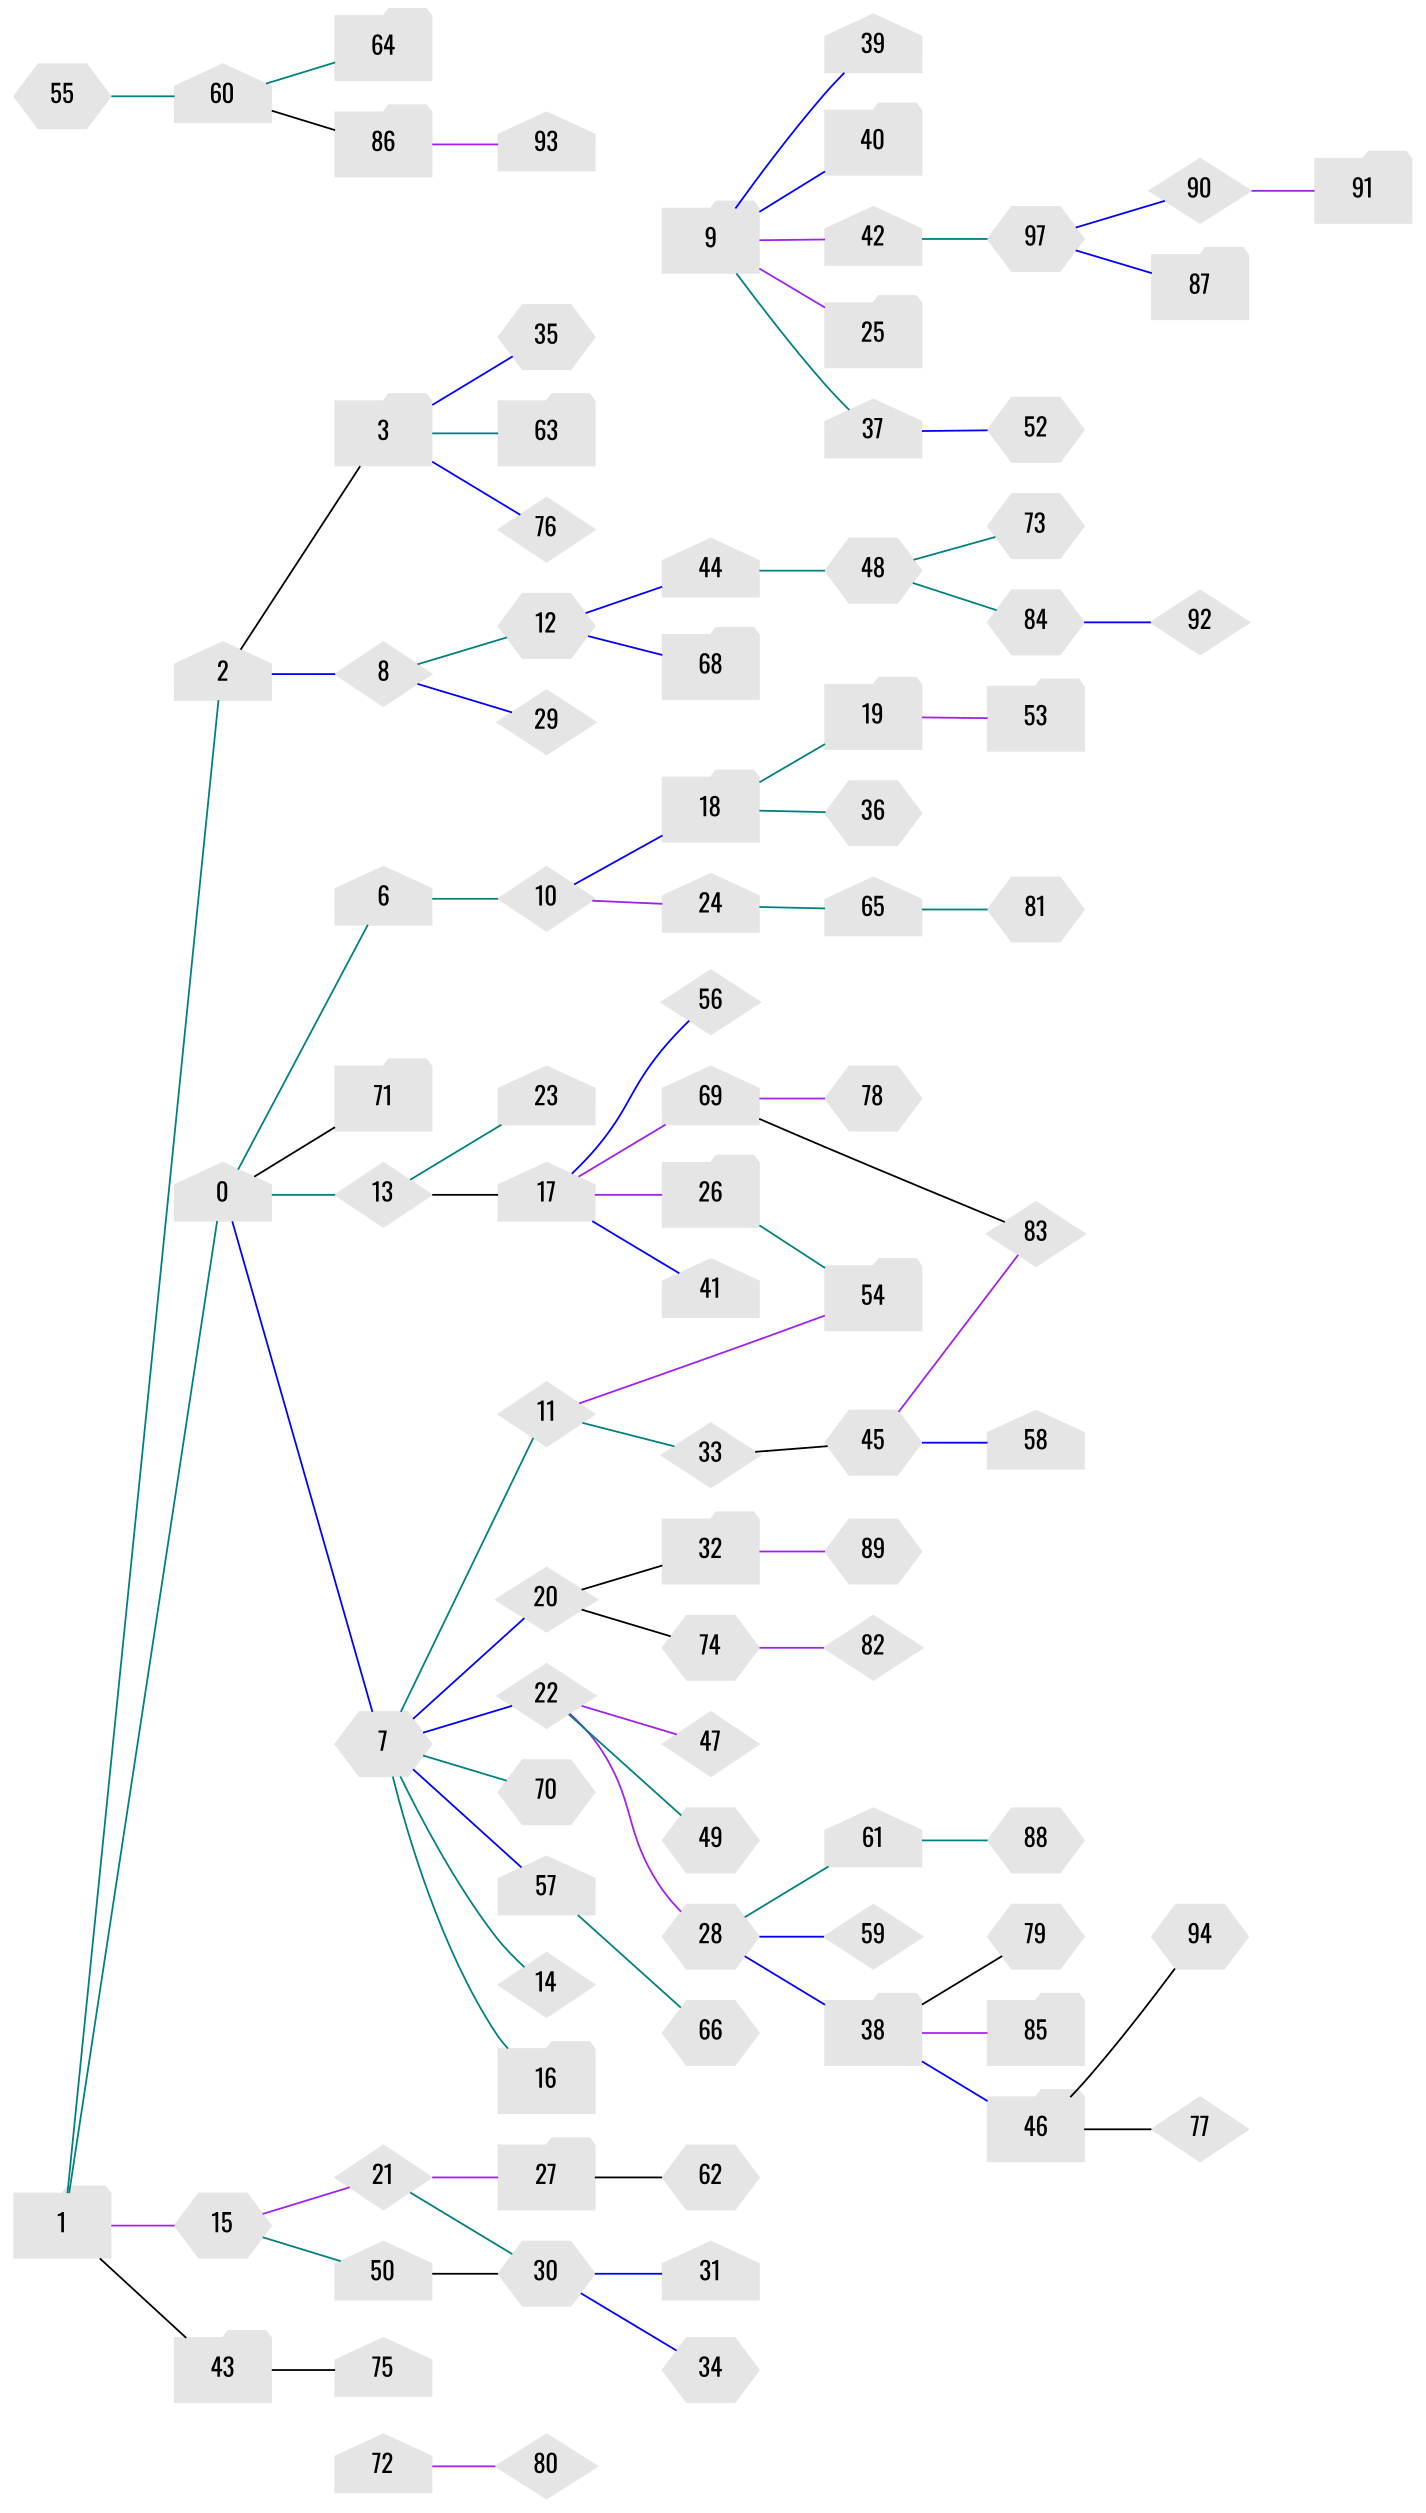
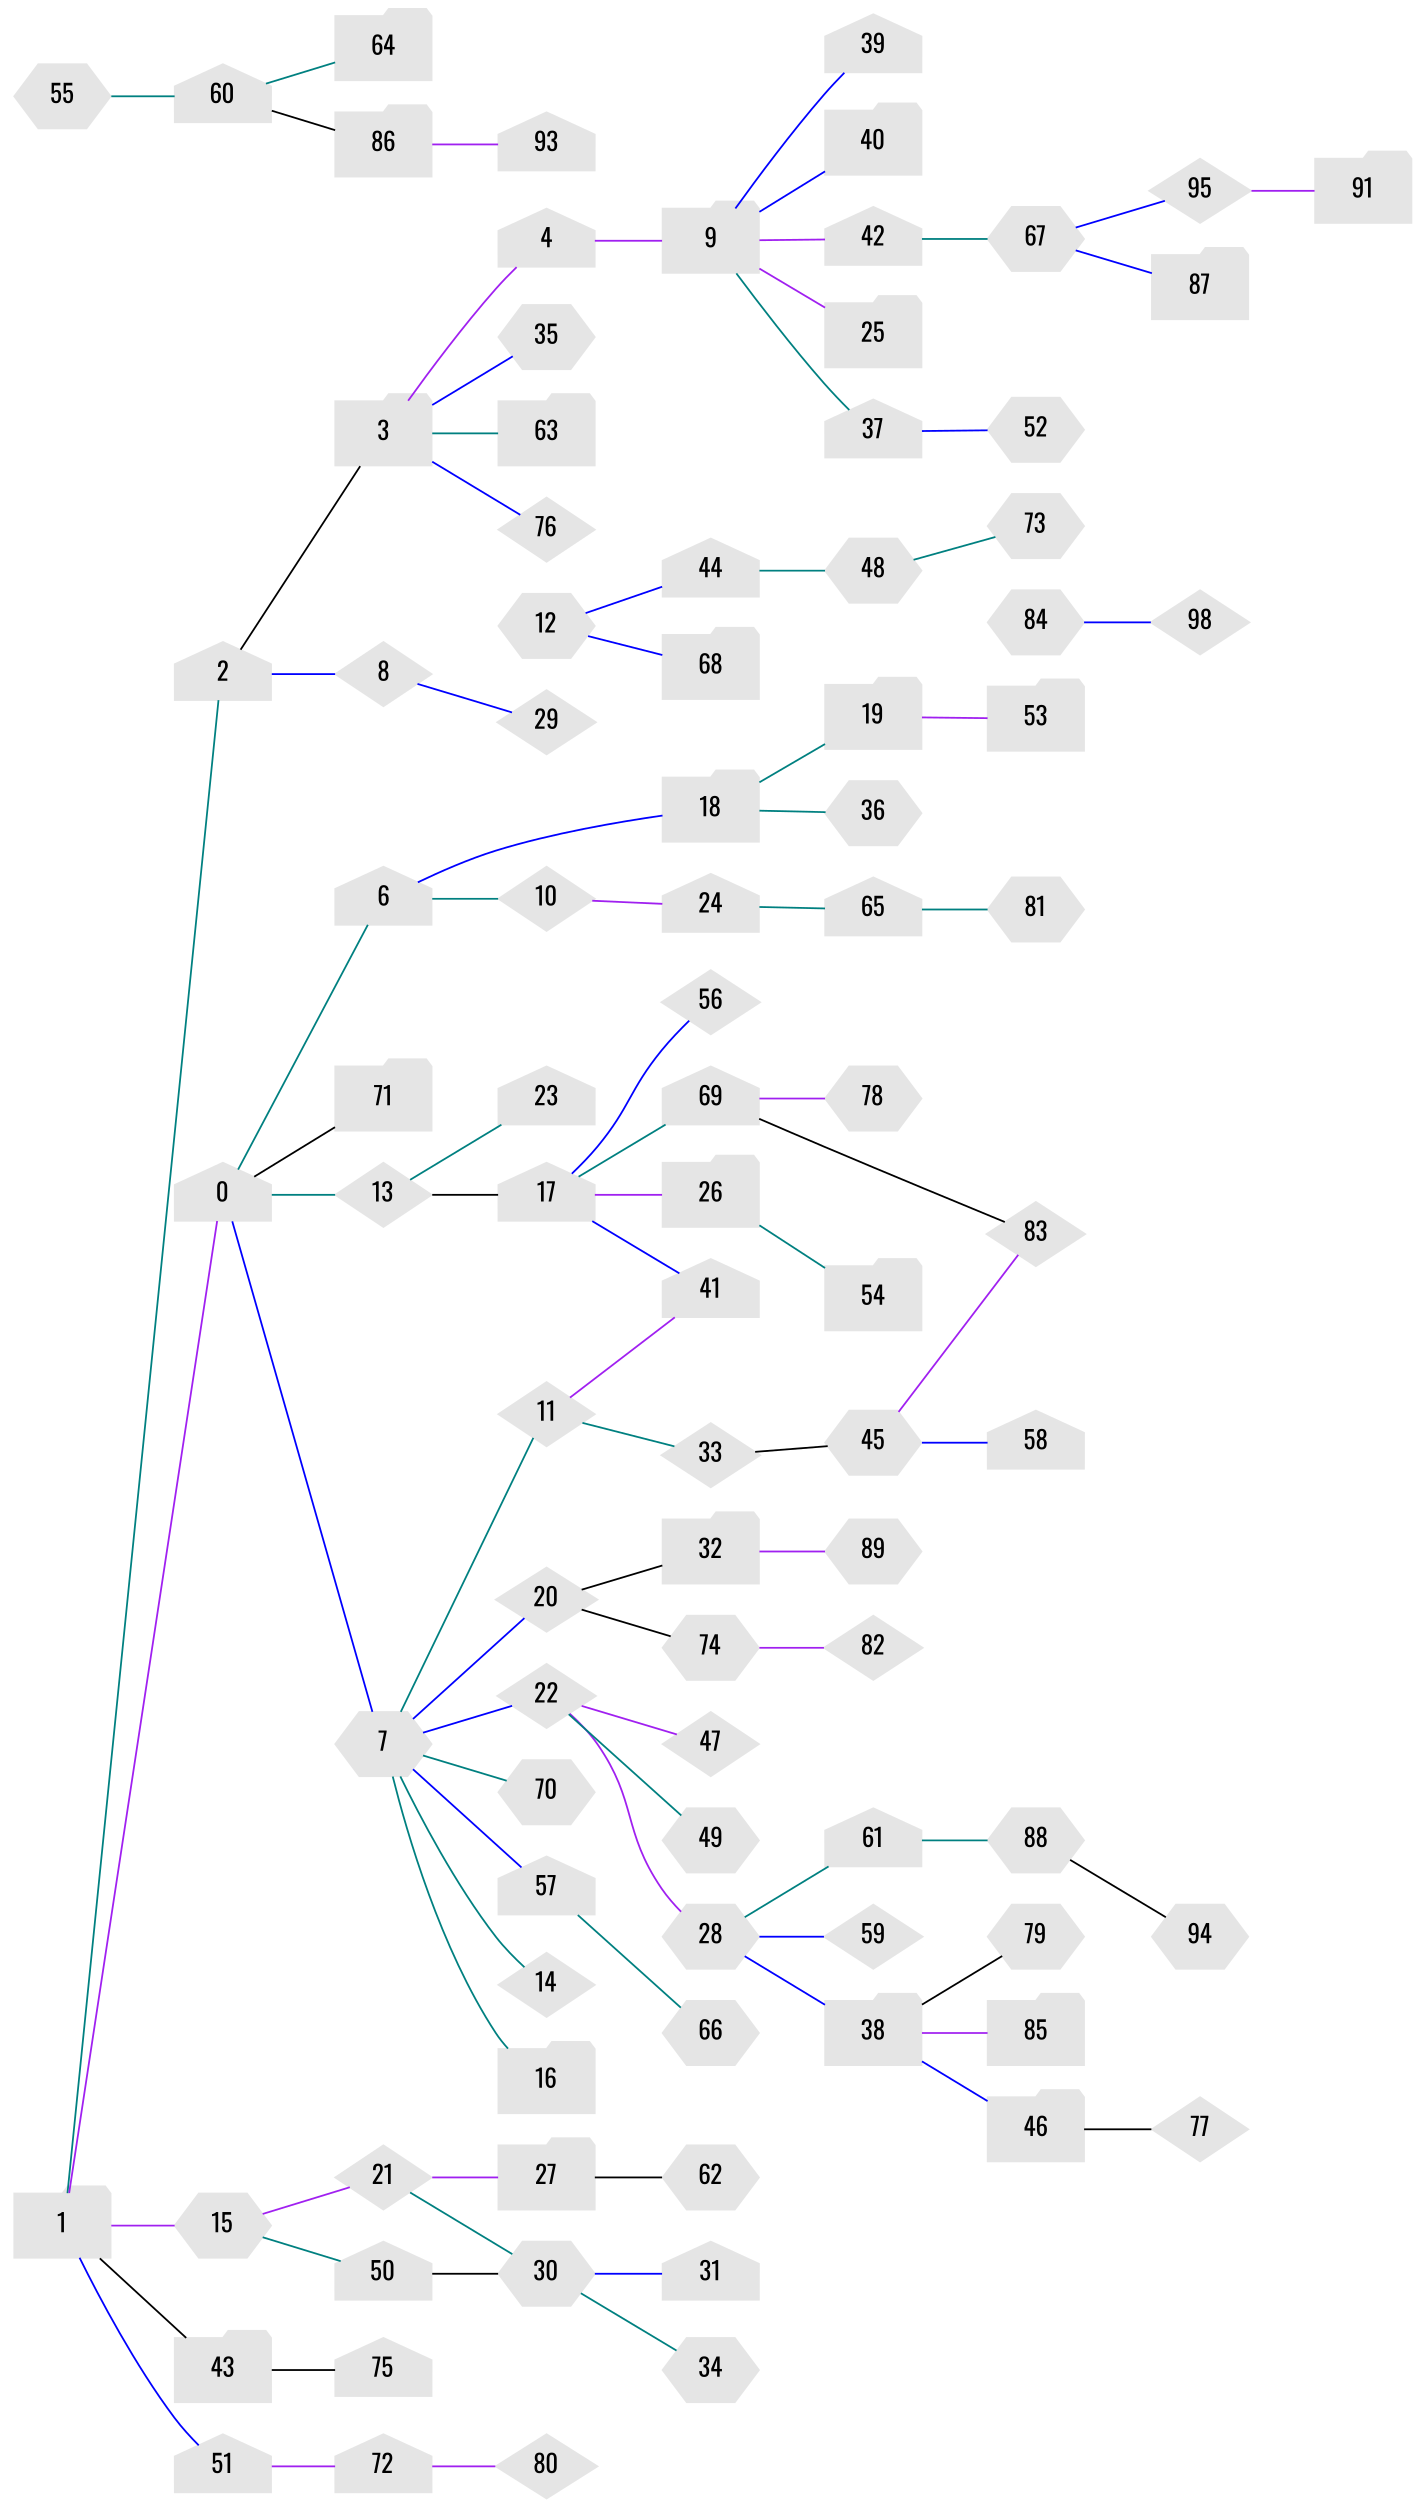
(1200, 191) -> (1200, 191)
(1036, 239) -> (1036, 239)
none -> (547, 241)
(955, 597) -> none
(1200, 622) -> (1200, 622)
(462, 651) -> none
(618, 860) -> (537, 839)
(622, 1151) -> (622, 1151)
(702, 1360) -> (622, 1357)
(143, 1707) -> (143, 1707)
(1124, 2034) -> (1118, 1889)
(629, 2322) -> (629, 2322)
none -> (223, 2466)
